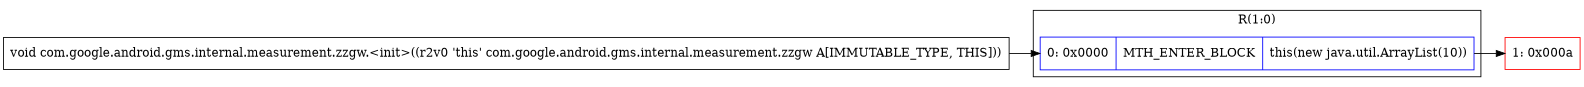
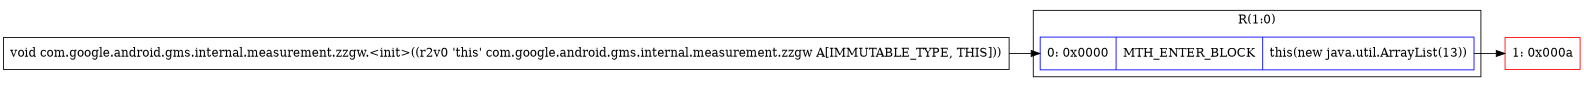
(1368, 53) -> (1368, 53)
